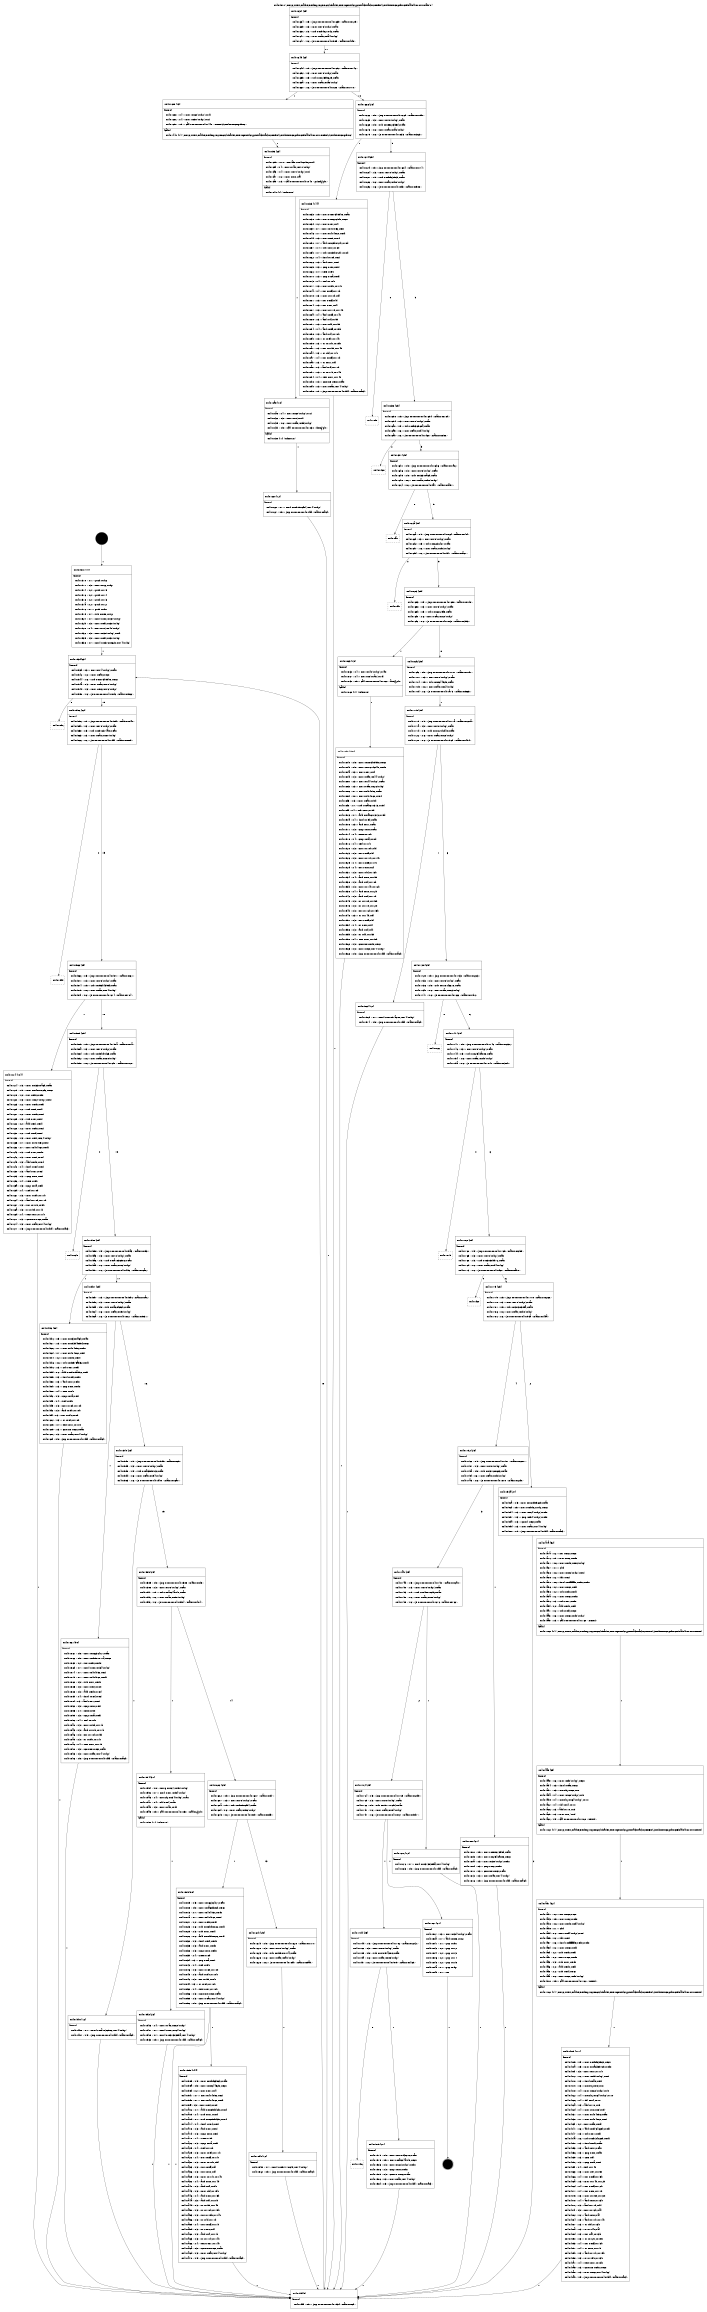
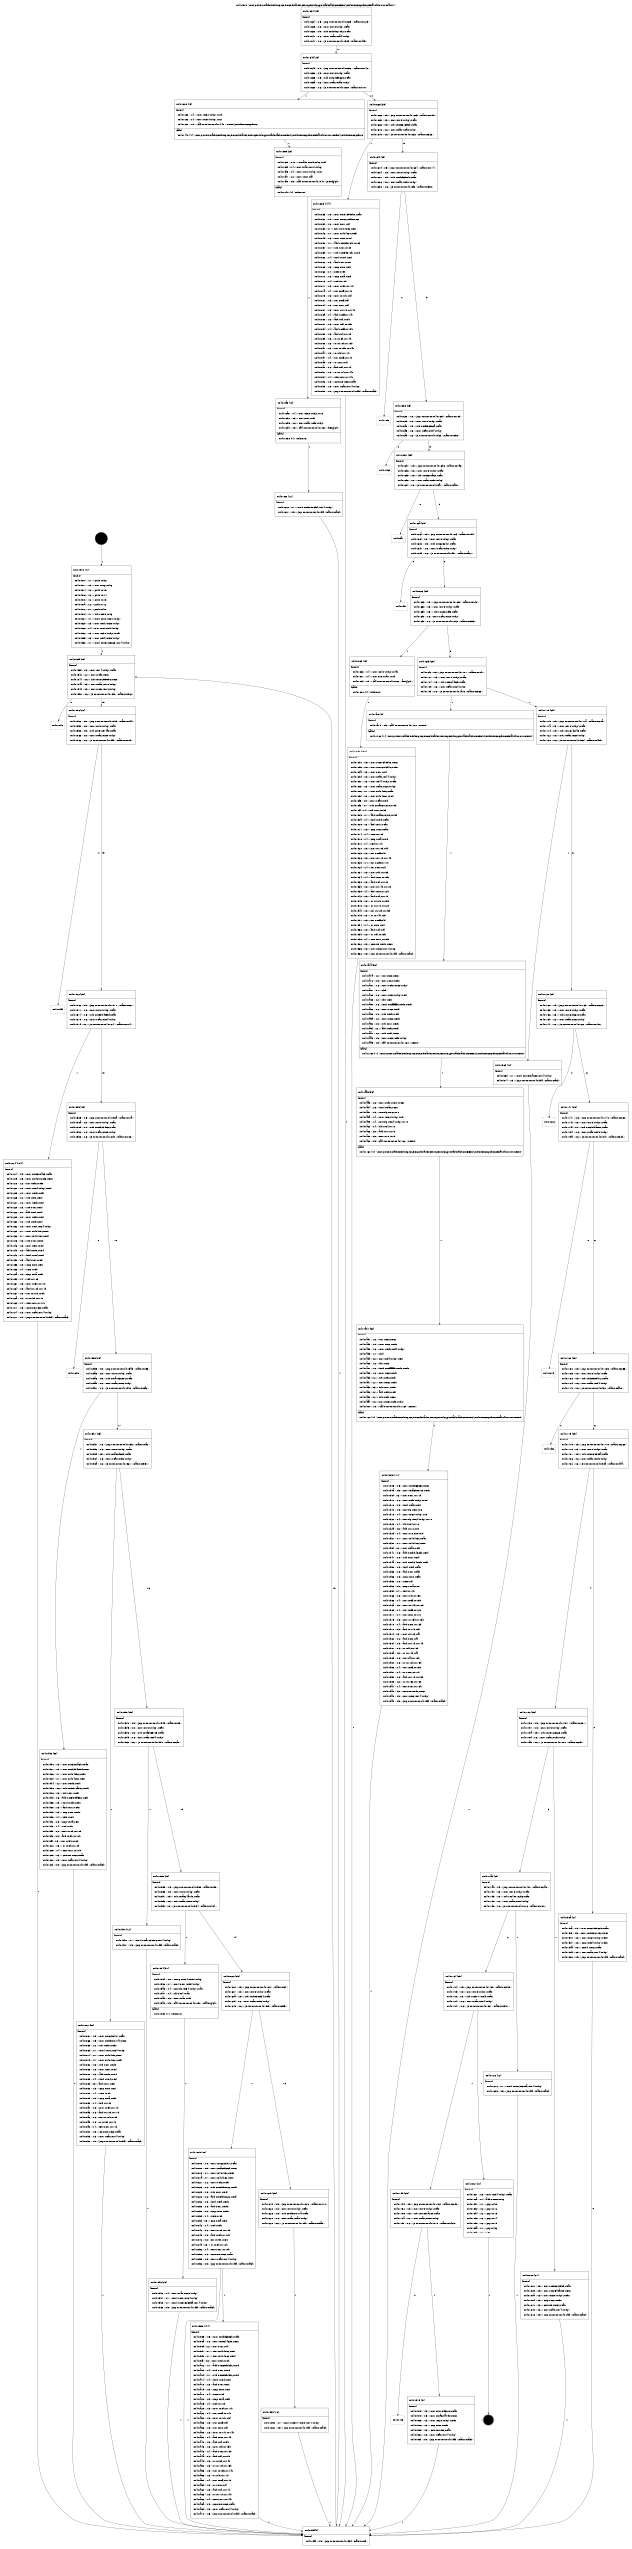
none -> (450, 726)
